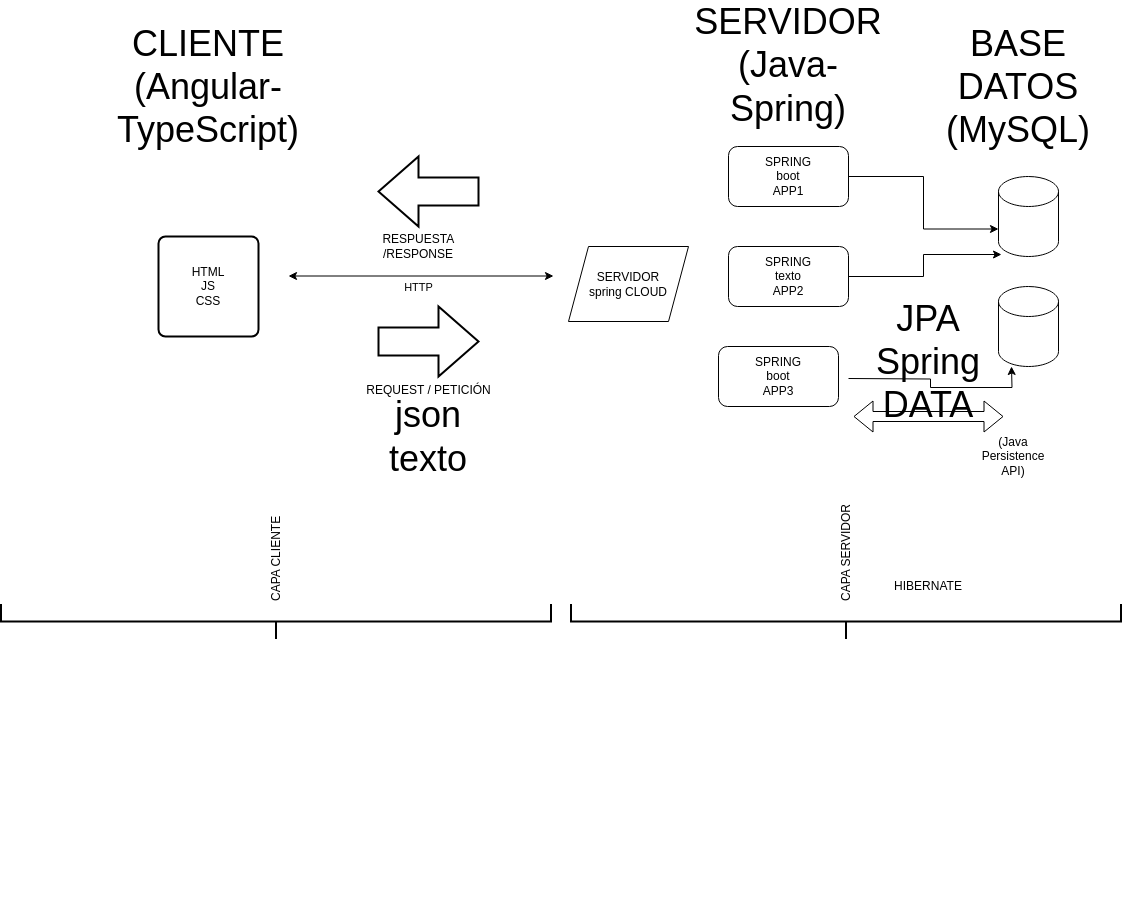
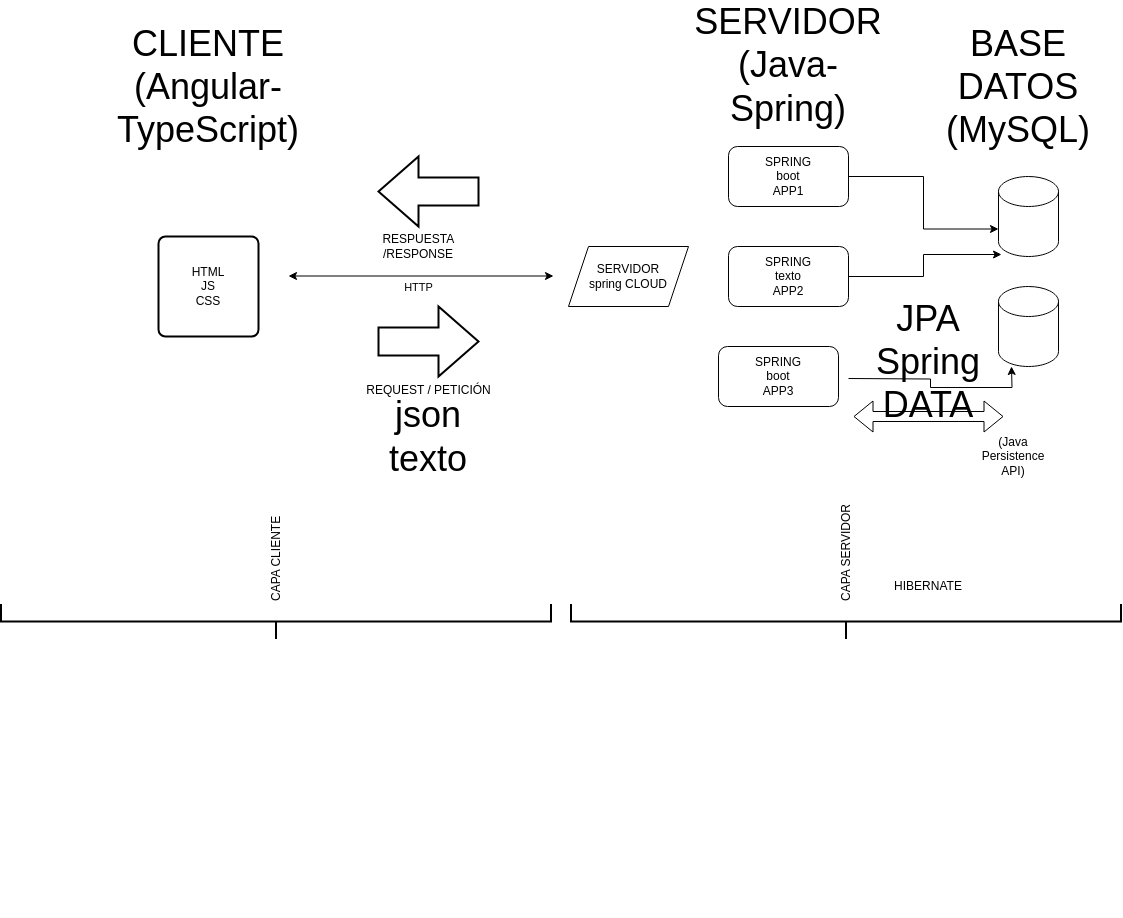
(629, 284) -> (629, 277)
